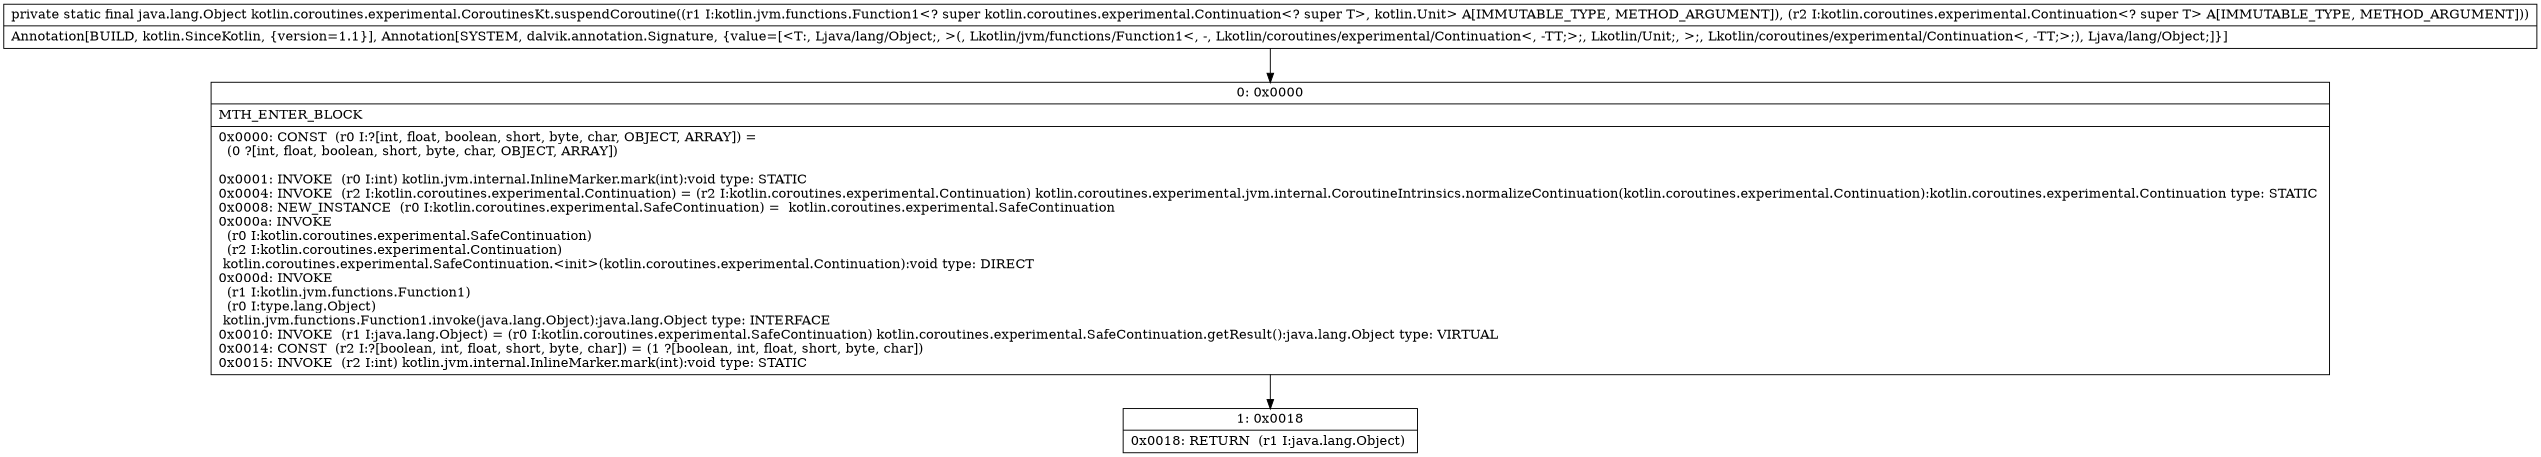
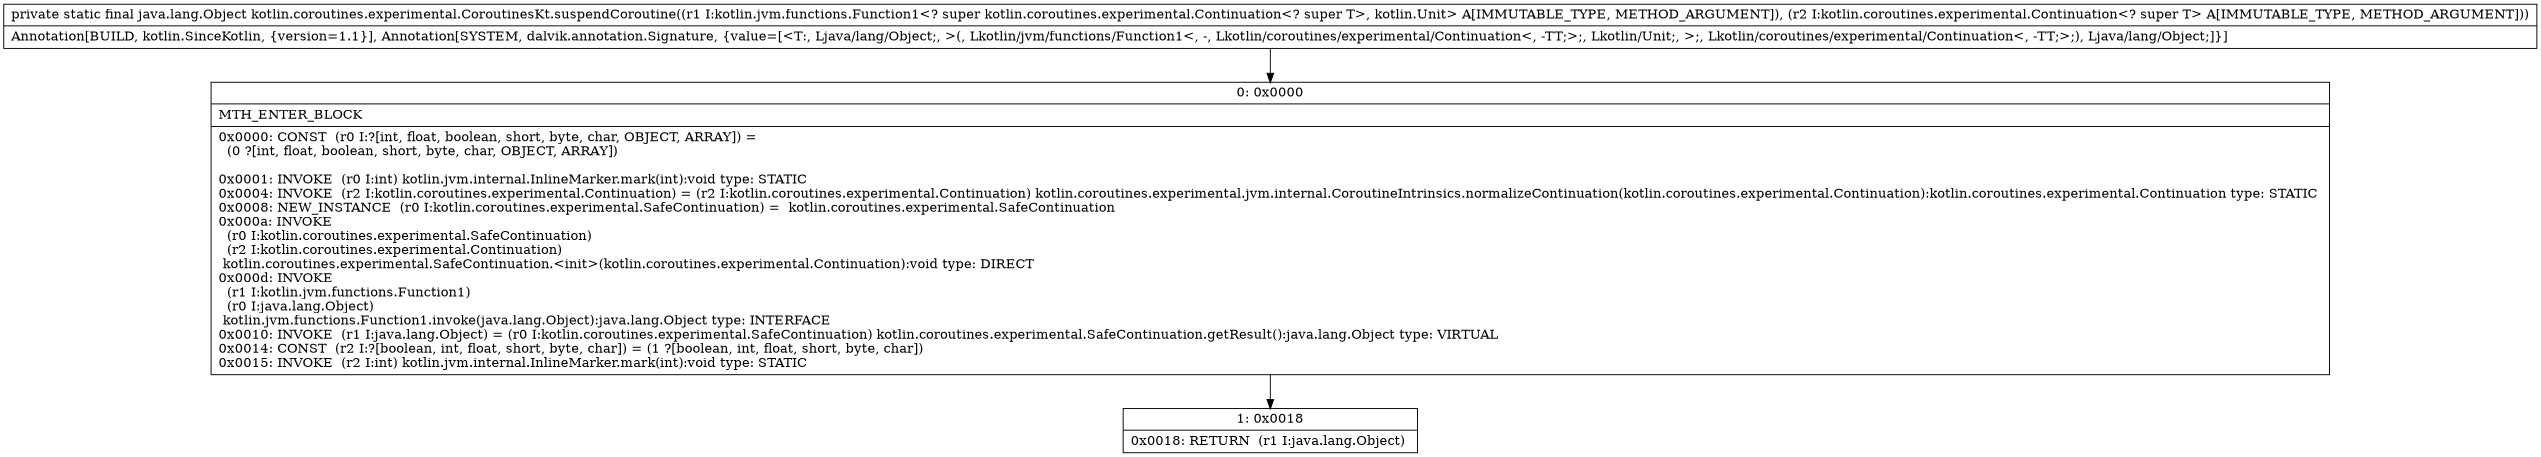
(298, 307) -> (297, 307)
